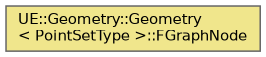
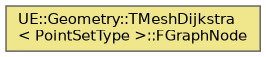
(133, 29) -> (133, 29)
